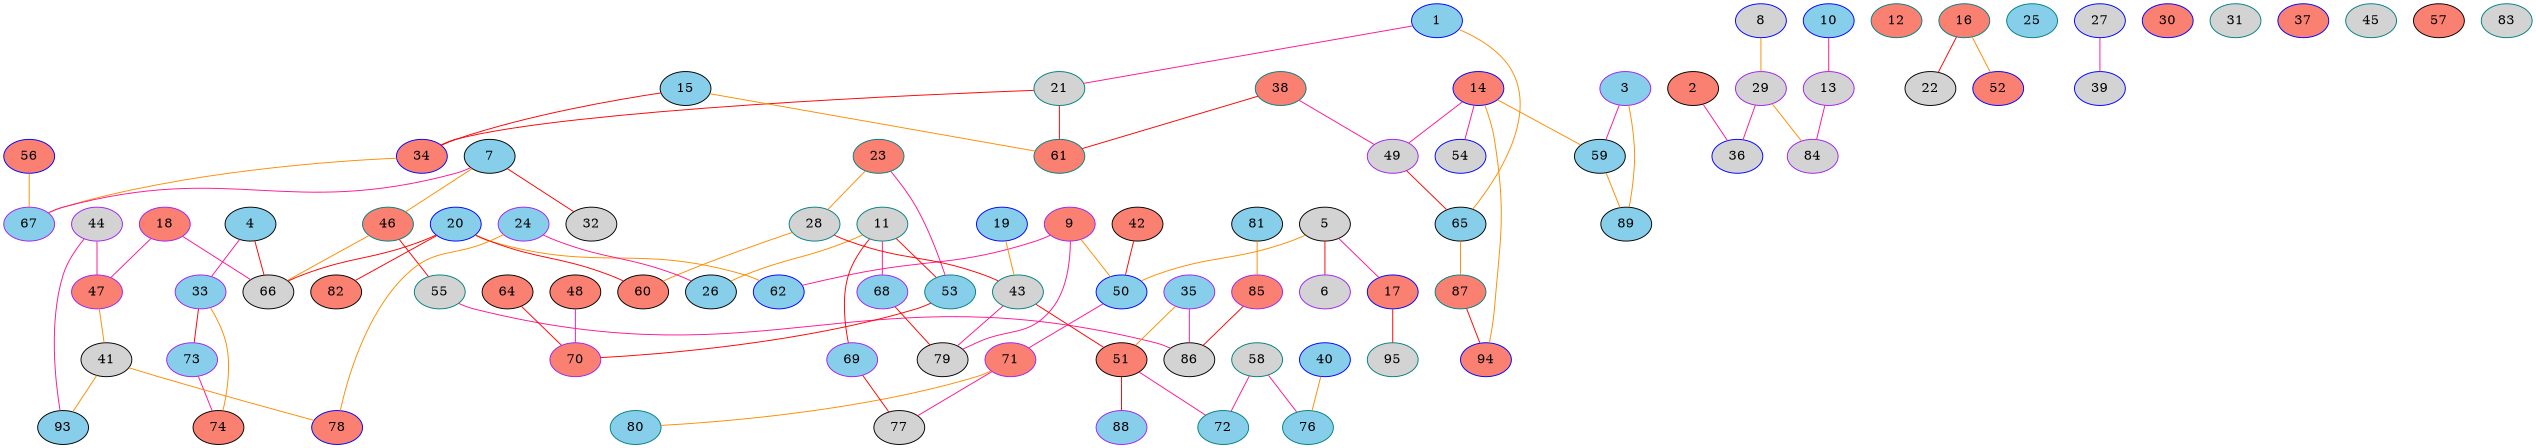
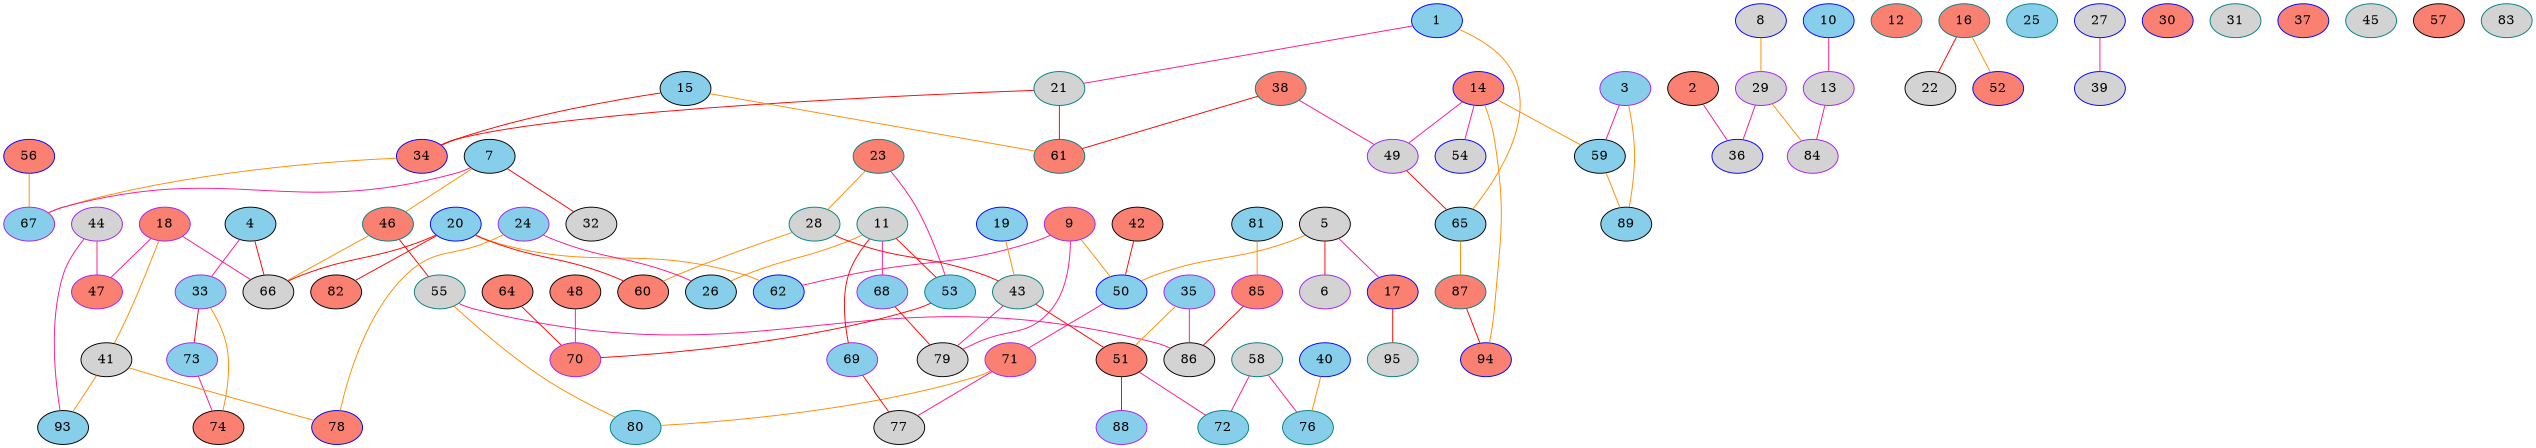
(102, 326) -> (138, 293)
none -> (530, 369)
